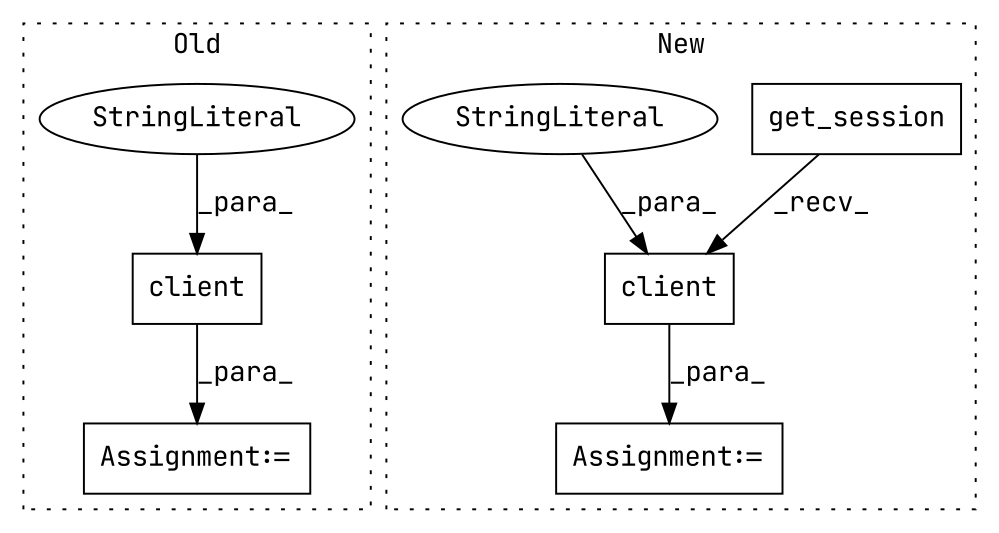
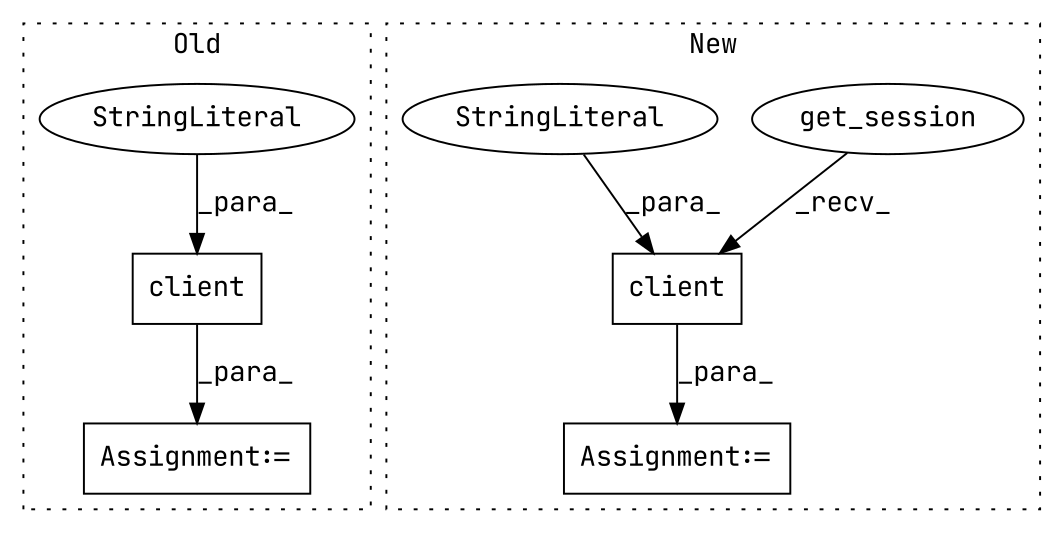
(857, 119) -> (888, 119)
